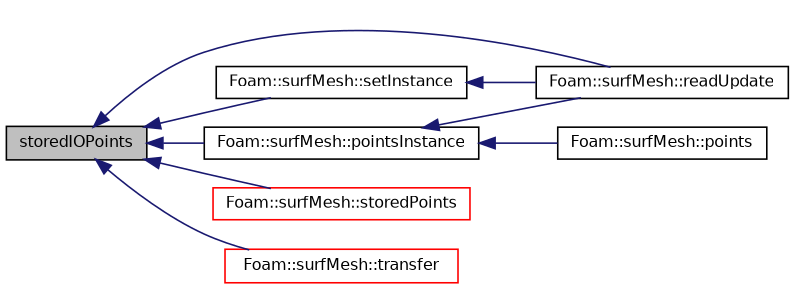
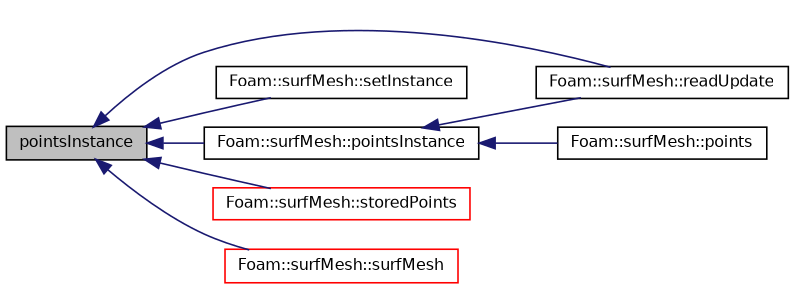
(509, 82) -> none
(77, 143) -> (77, 143)
(342, 266) -> (342, 266)
